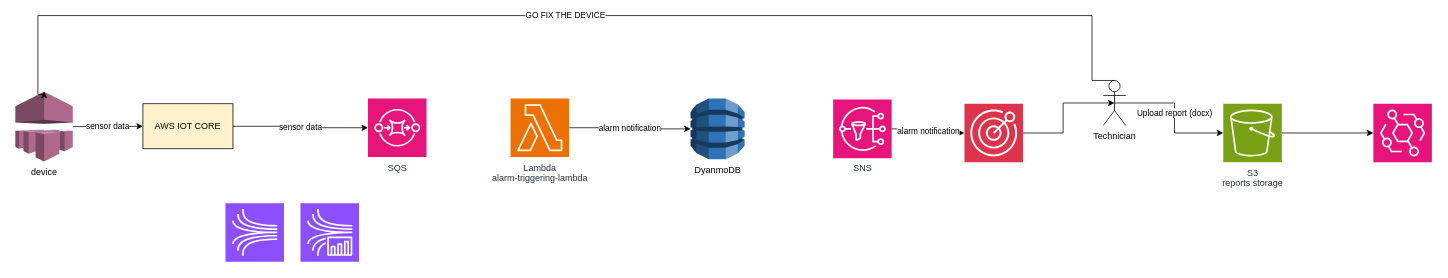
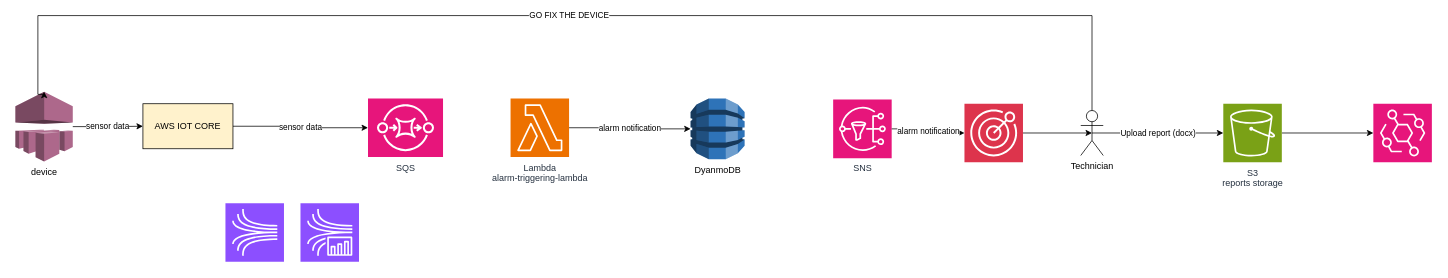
(1114, 103) -> (1092, 133)
(397, 128) -> (405, 128)
